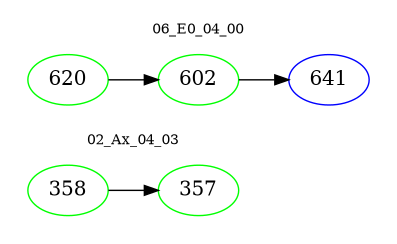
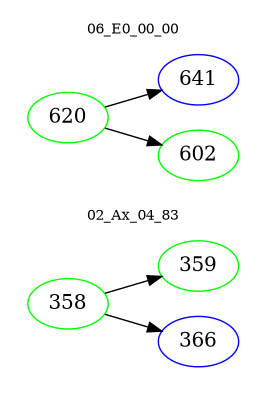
(199, 30) -> (133, 30)
(257, 80) -> (126, 101)
(133, 141) -> (133, 216)
(199, 190) -> (199, 266)
none -> (199, 342)
